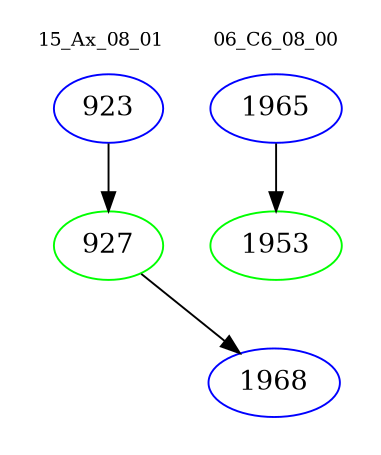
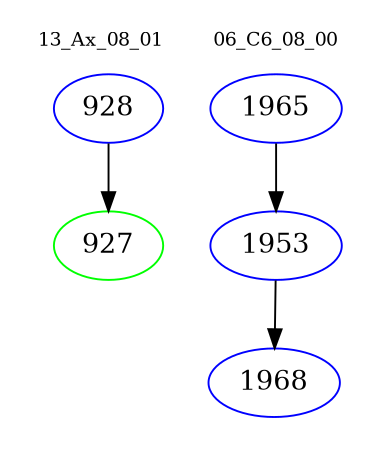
(101, 41) -> (101, 41)
(109, 109) -> (109, 109)
(276, 246) -> (276, 246)
(183, 307) -> (275, 305)
